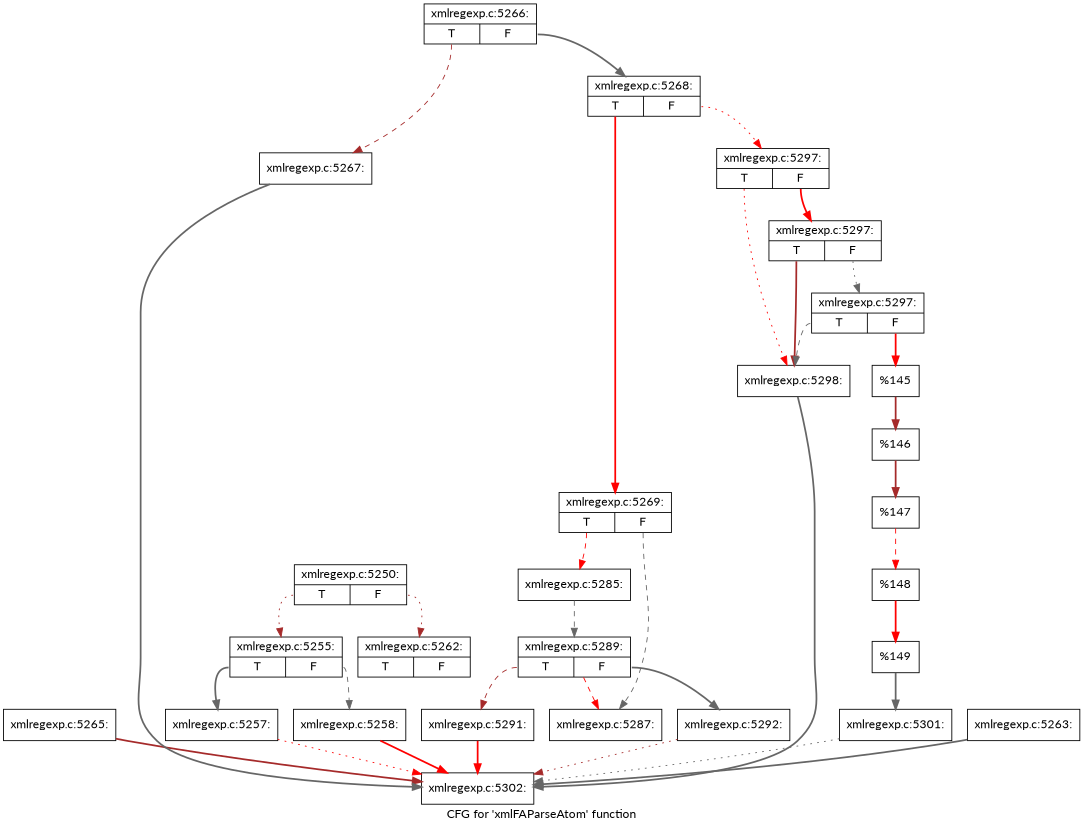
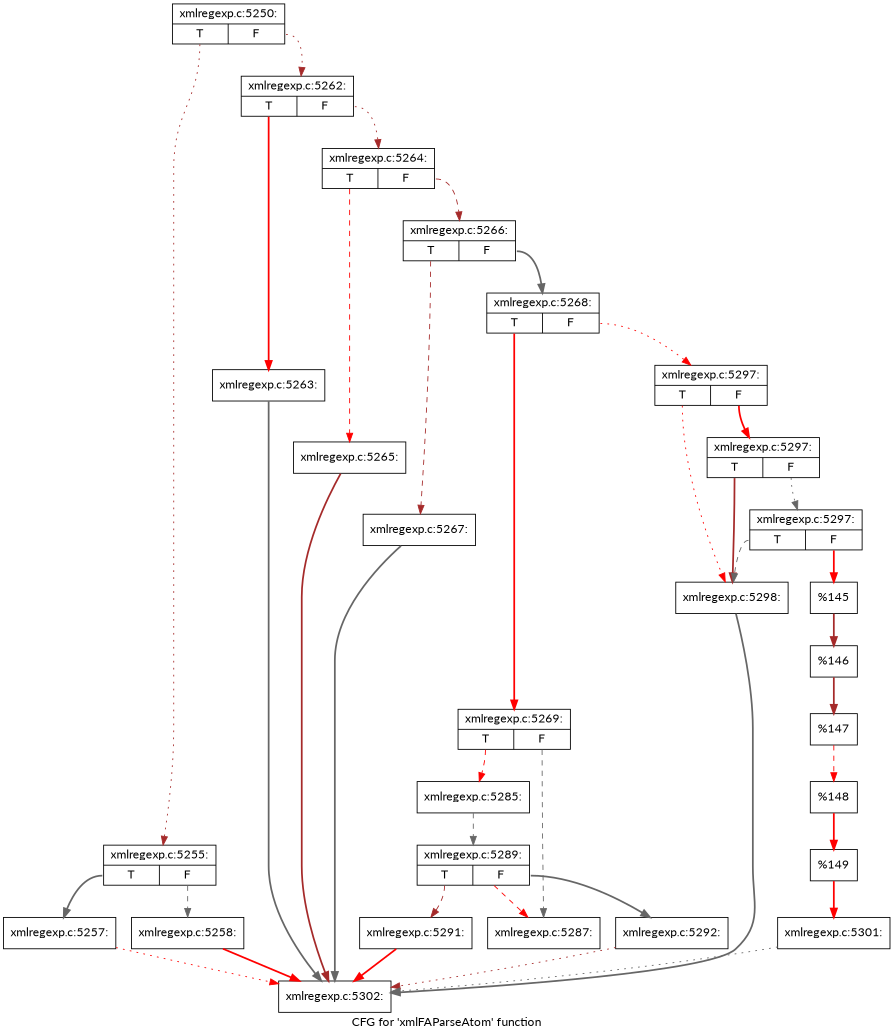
none -> (378, 169)
none -> (269, 239)
(896, 687) -> (834, 895)
